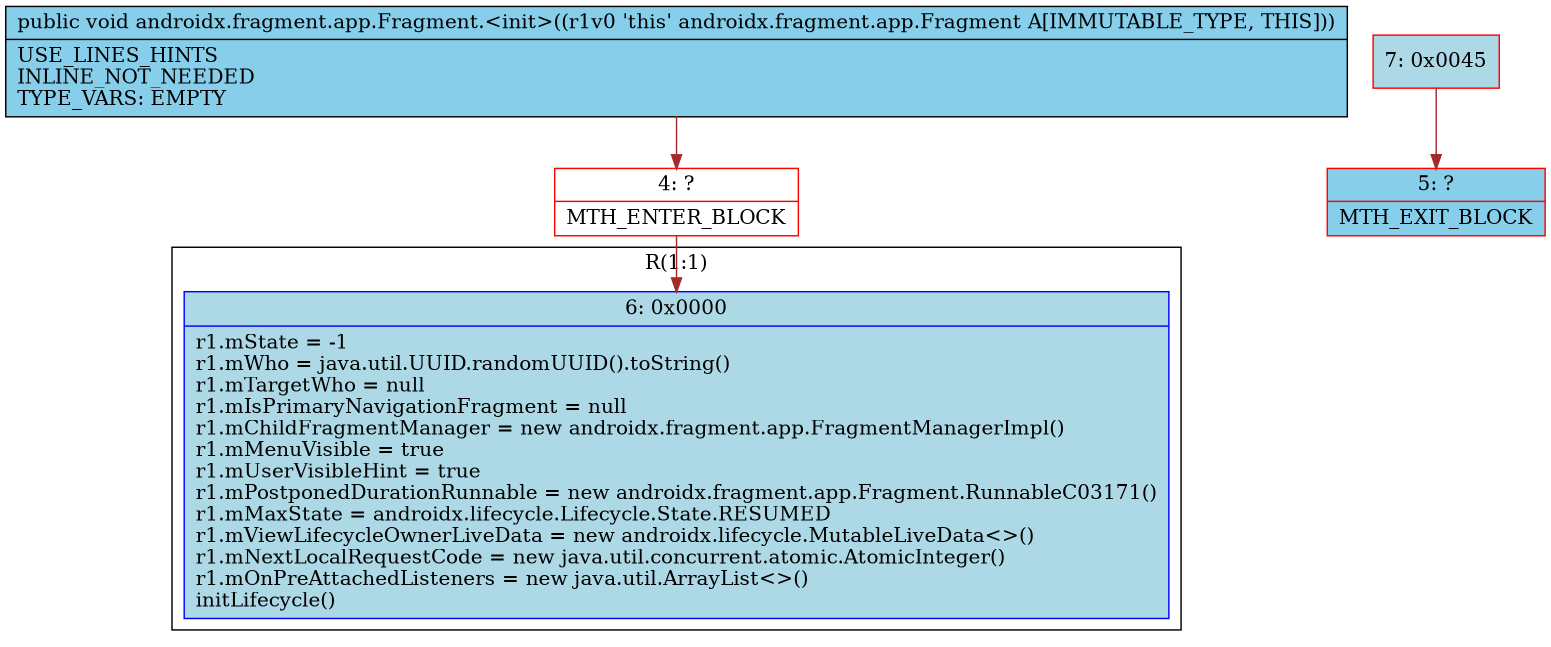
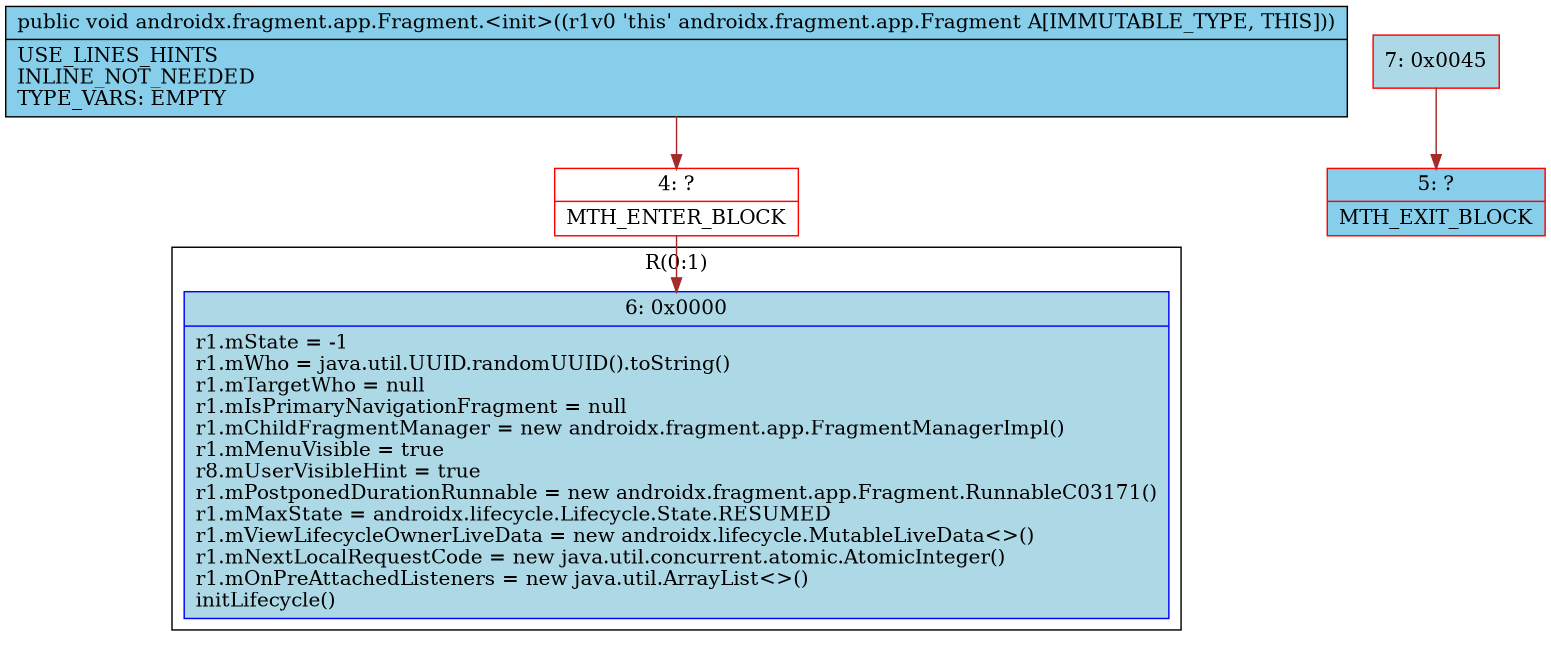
(677, 264) -> (677, 264)
(338, 472) -> (338, 472)
